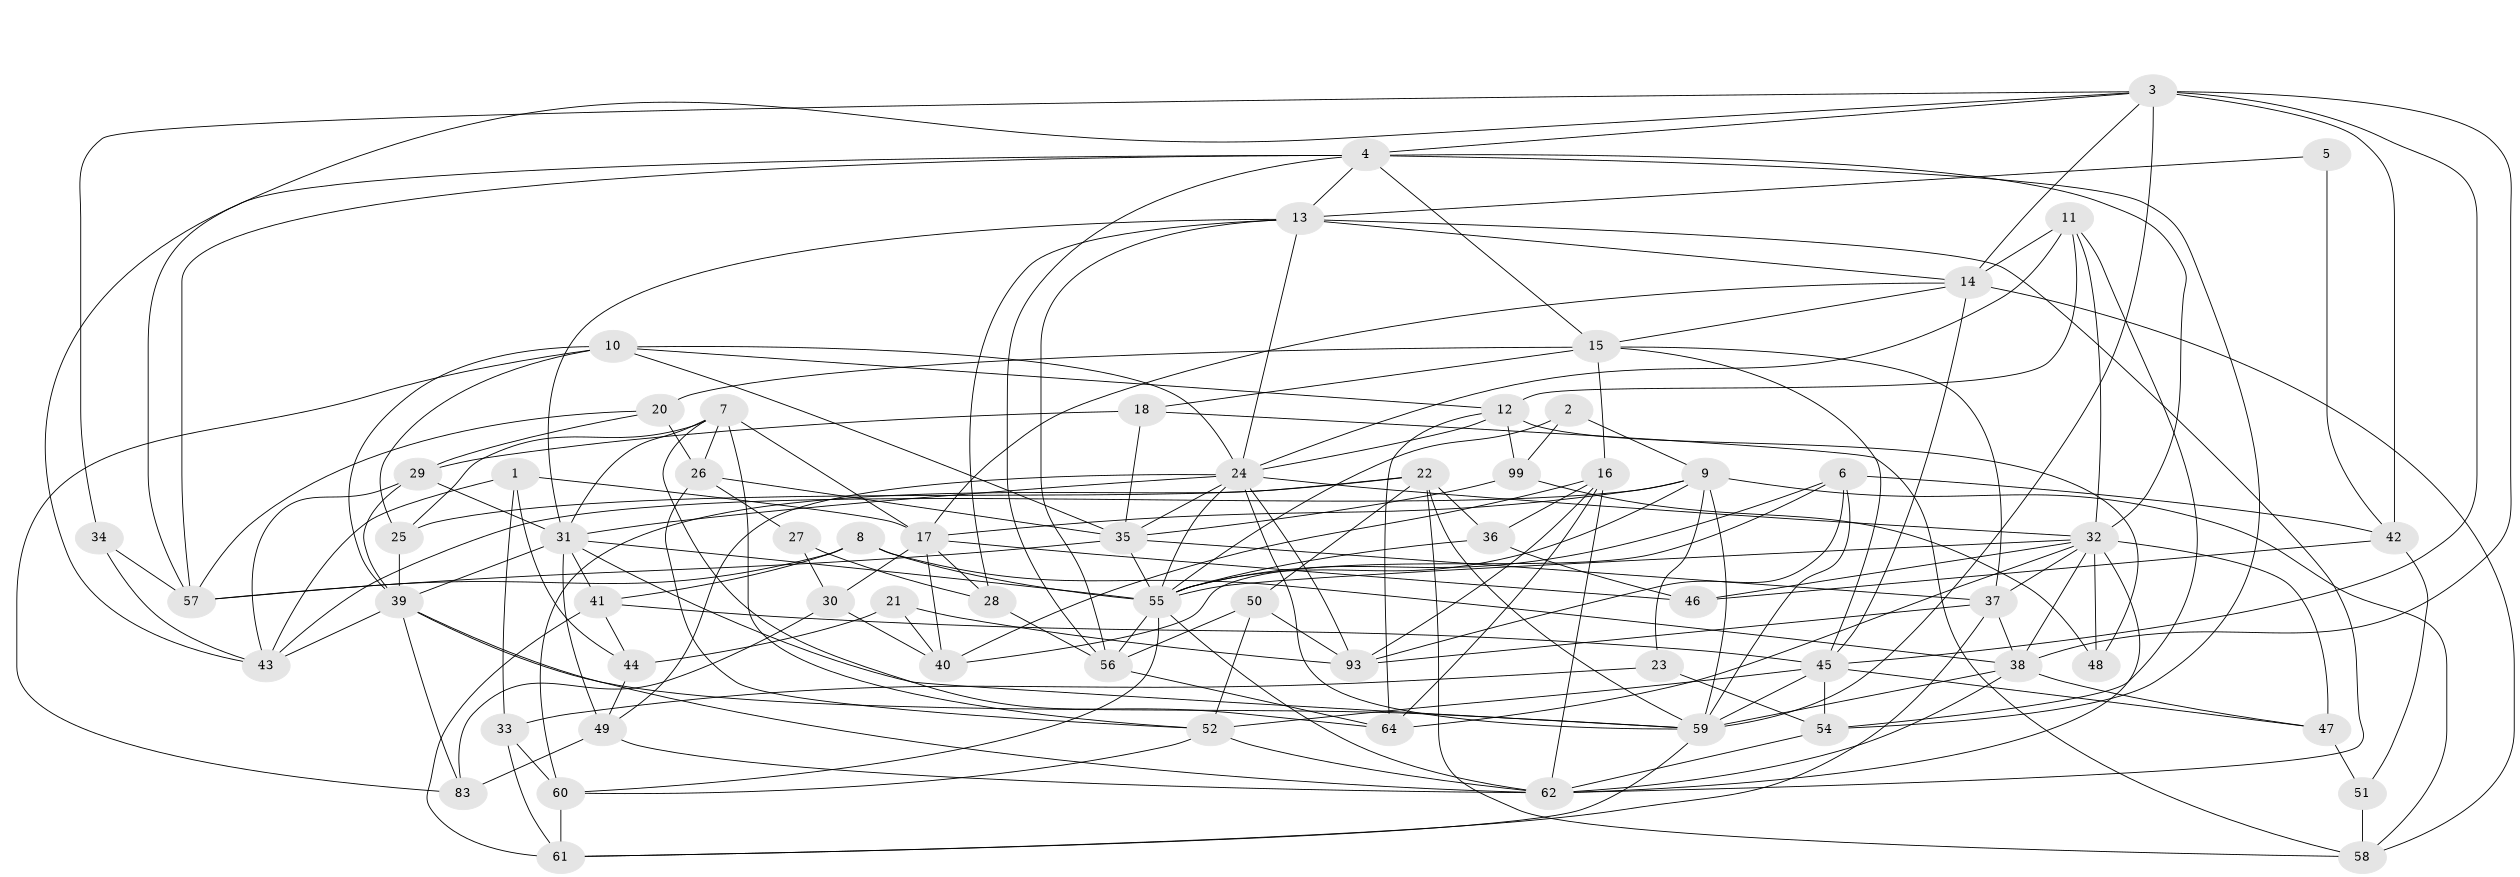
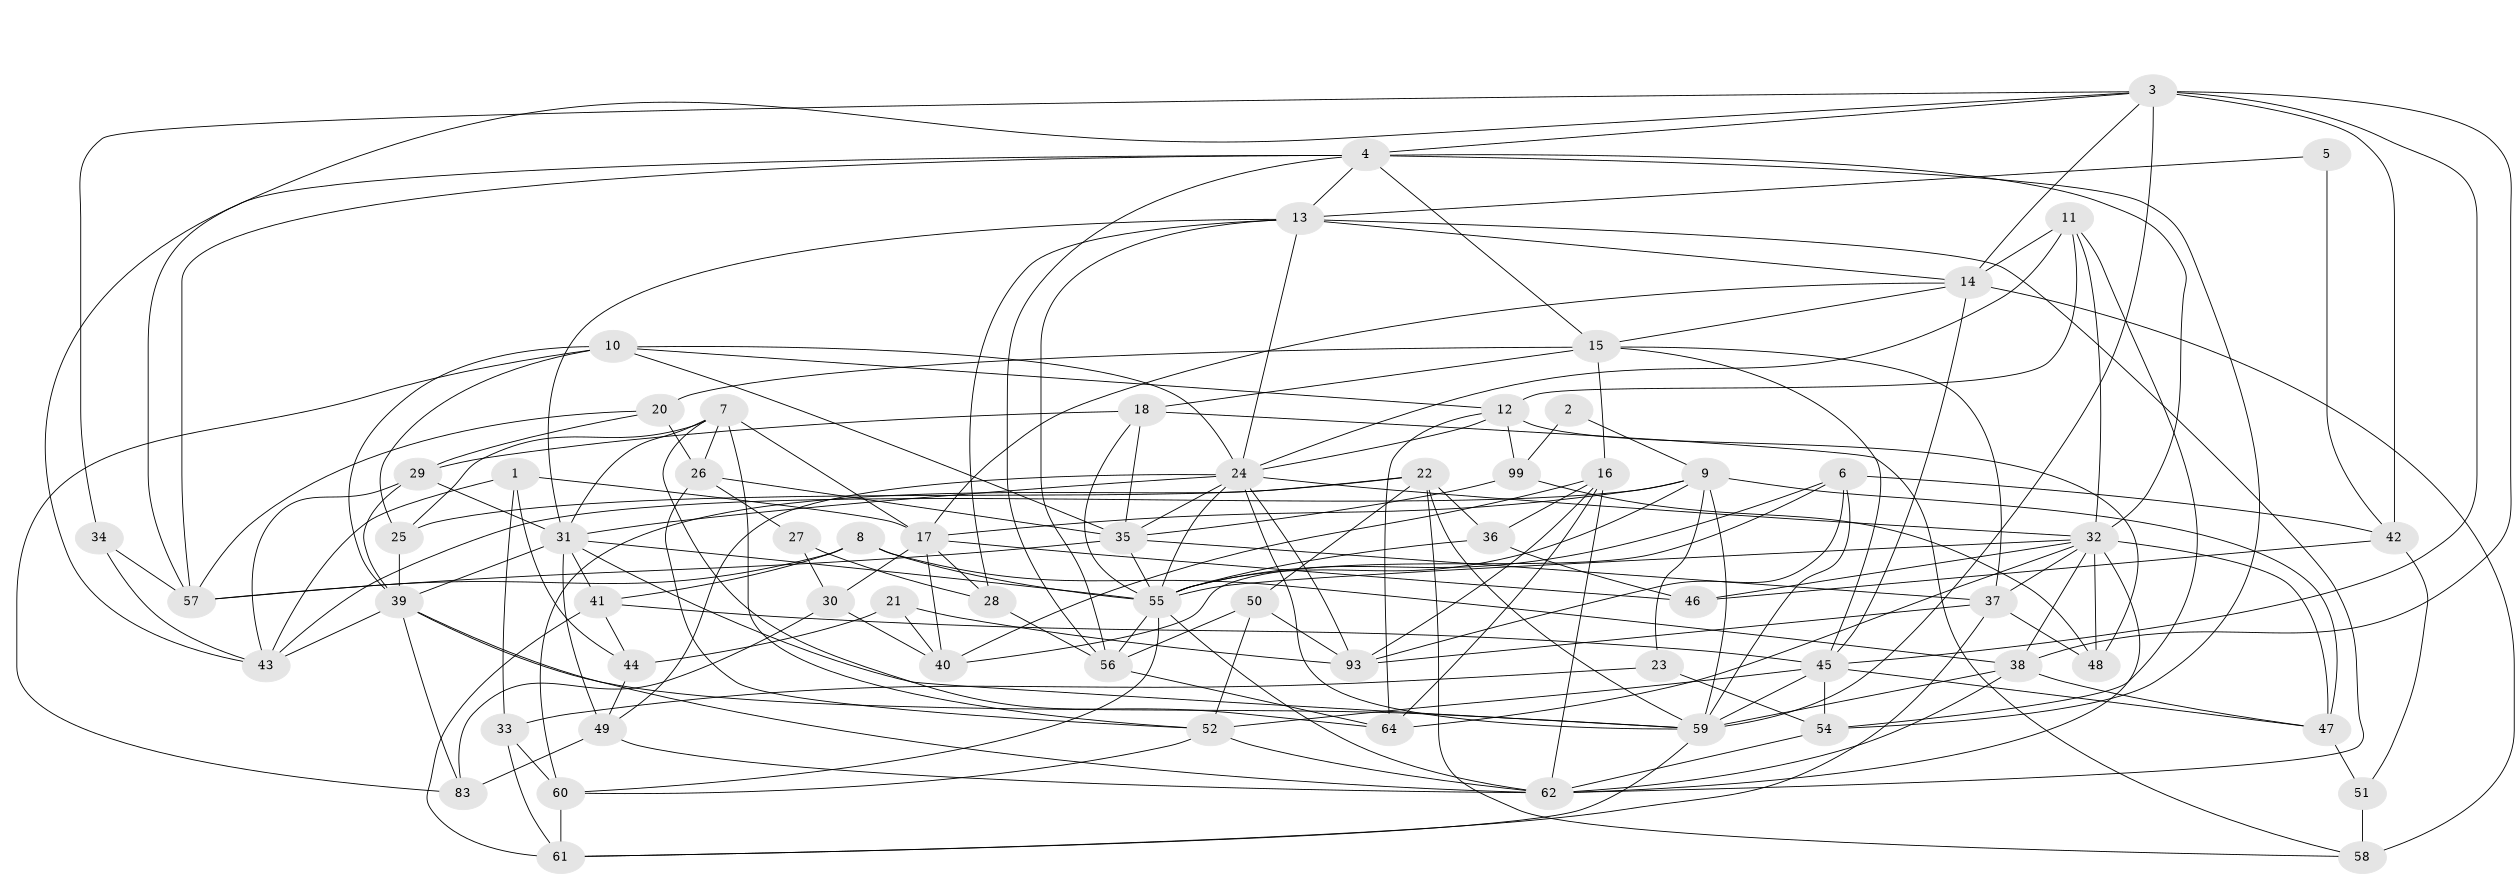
(1359, 473) -> (1085, 514)
(2214, 522) -> (2076, 513)
(2006, 634) -> (2045, 634)
